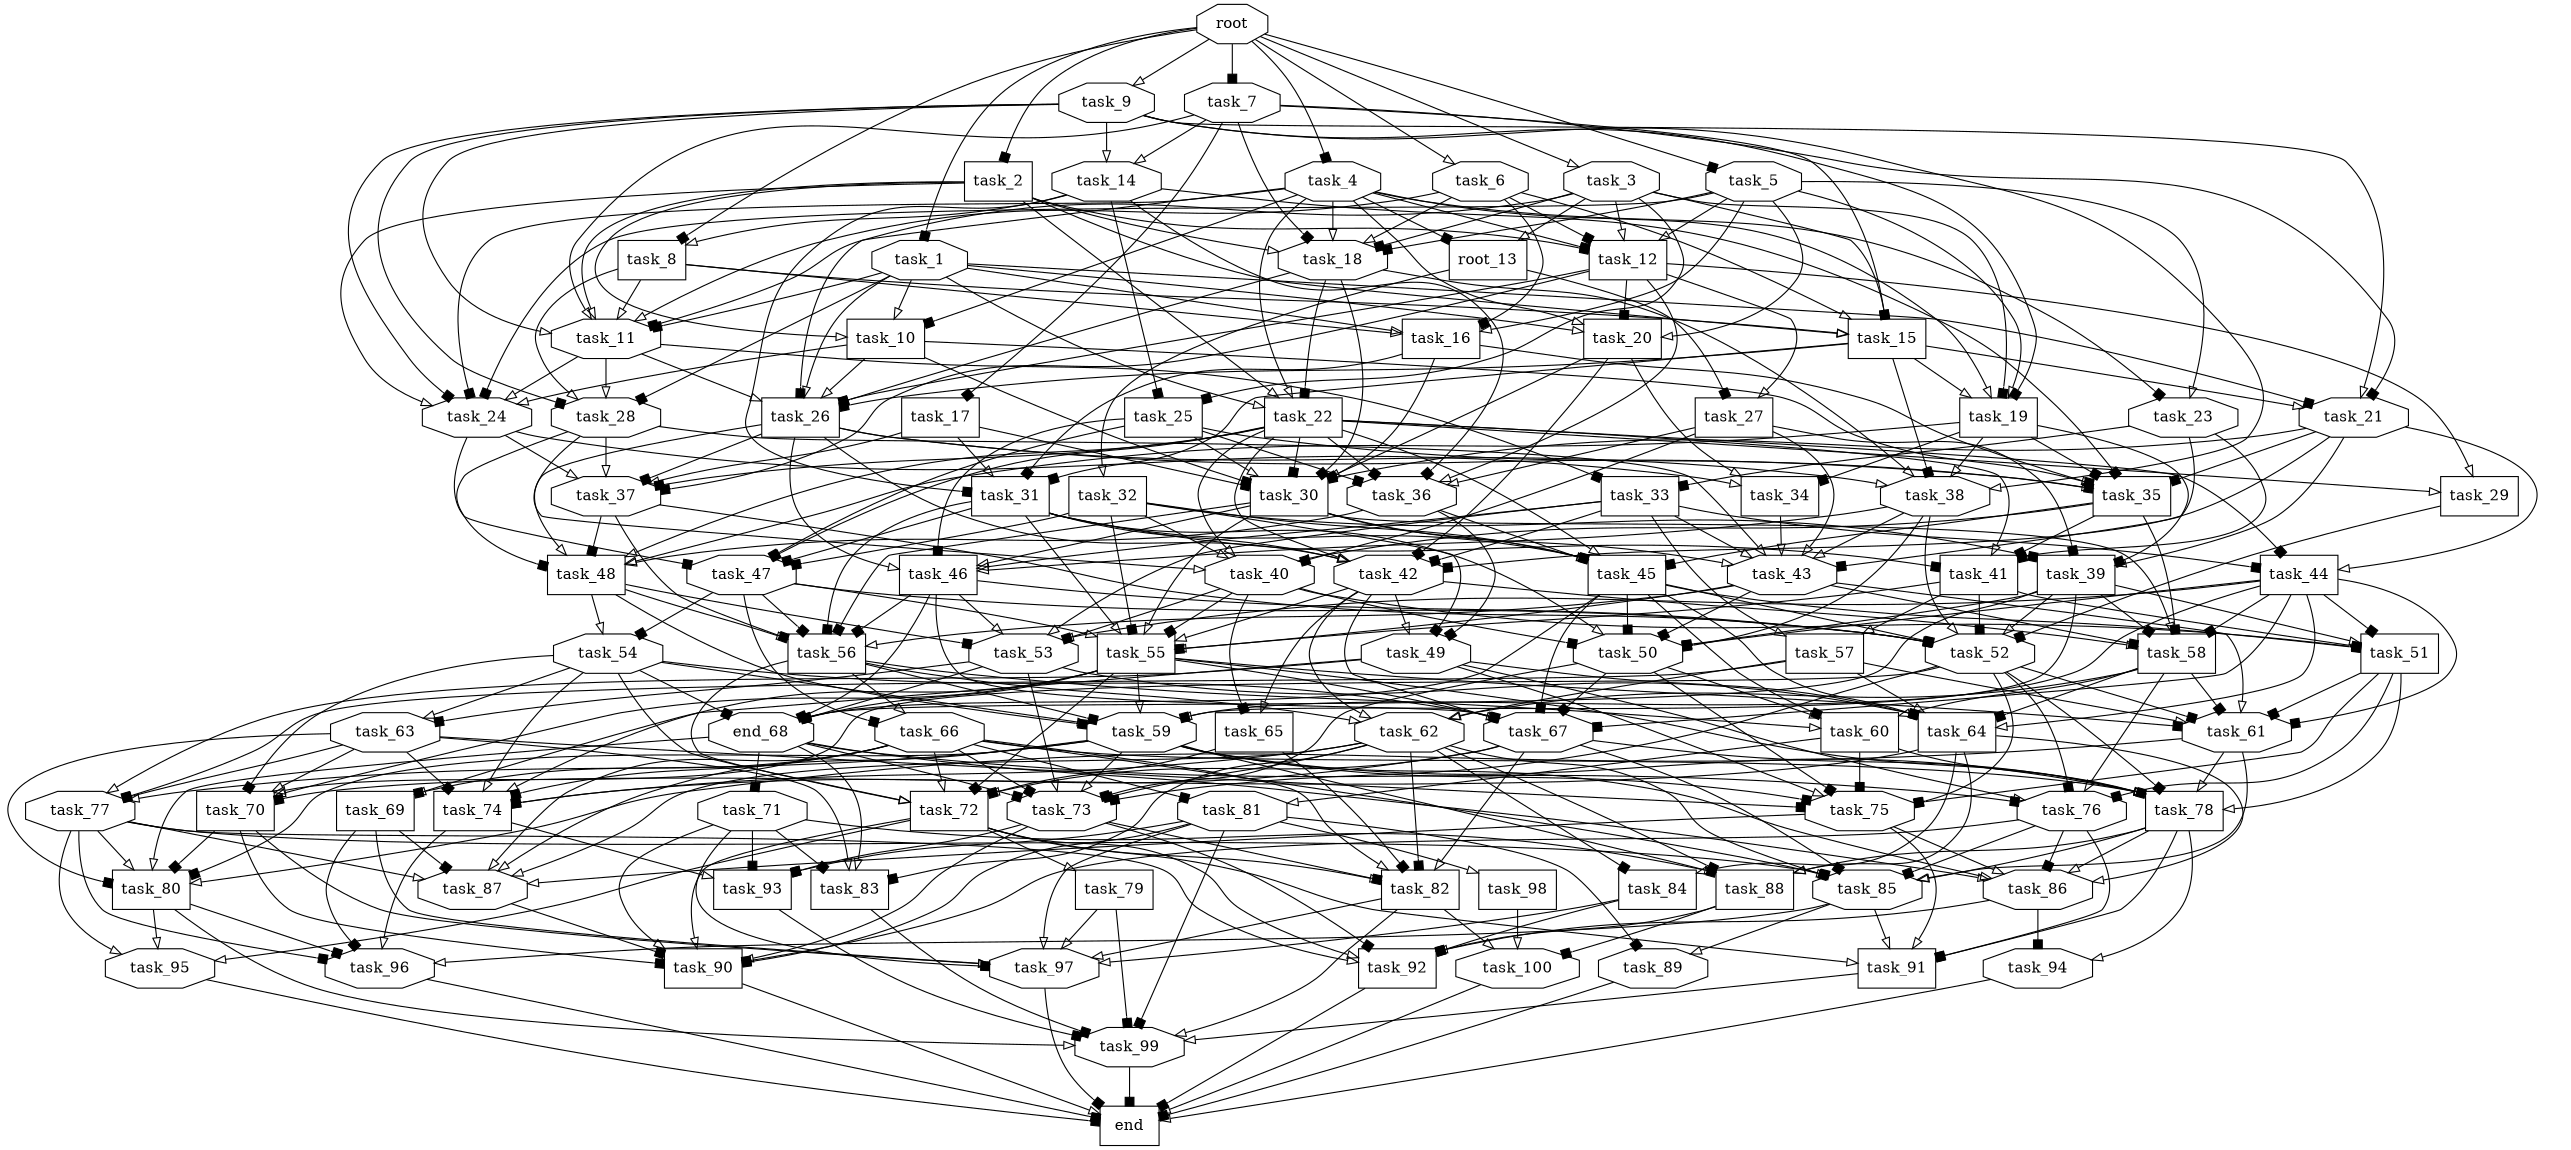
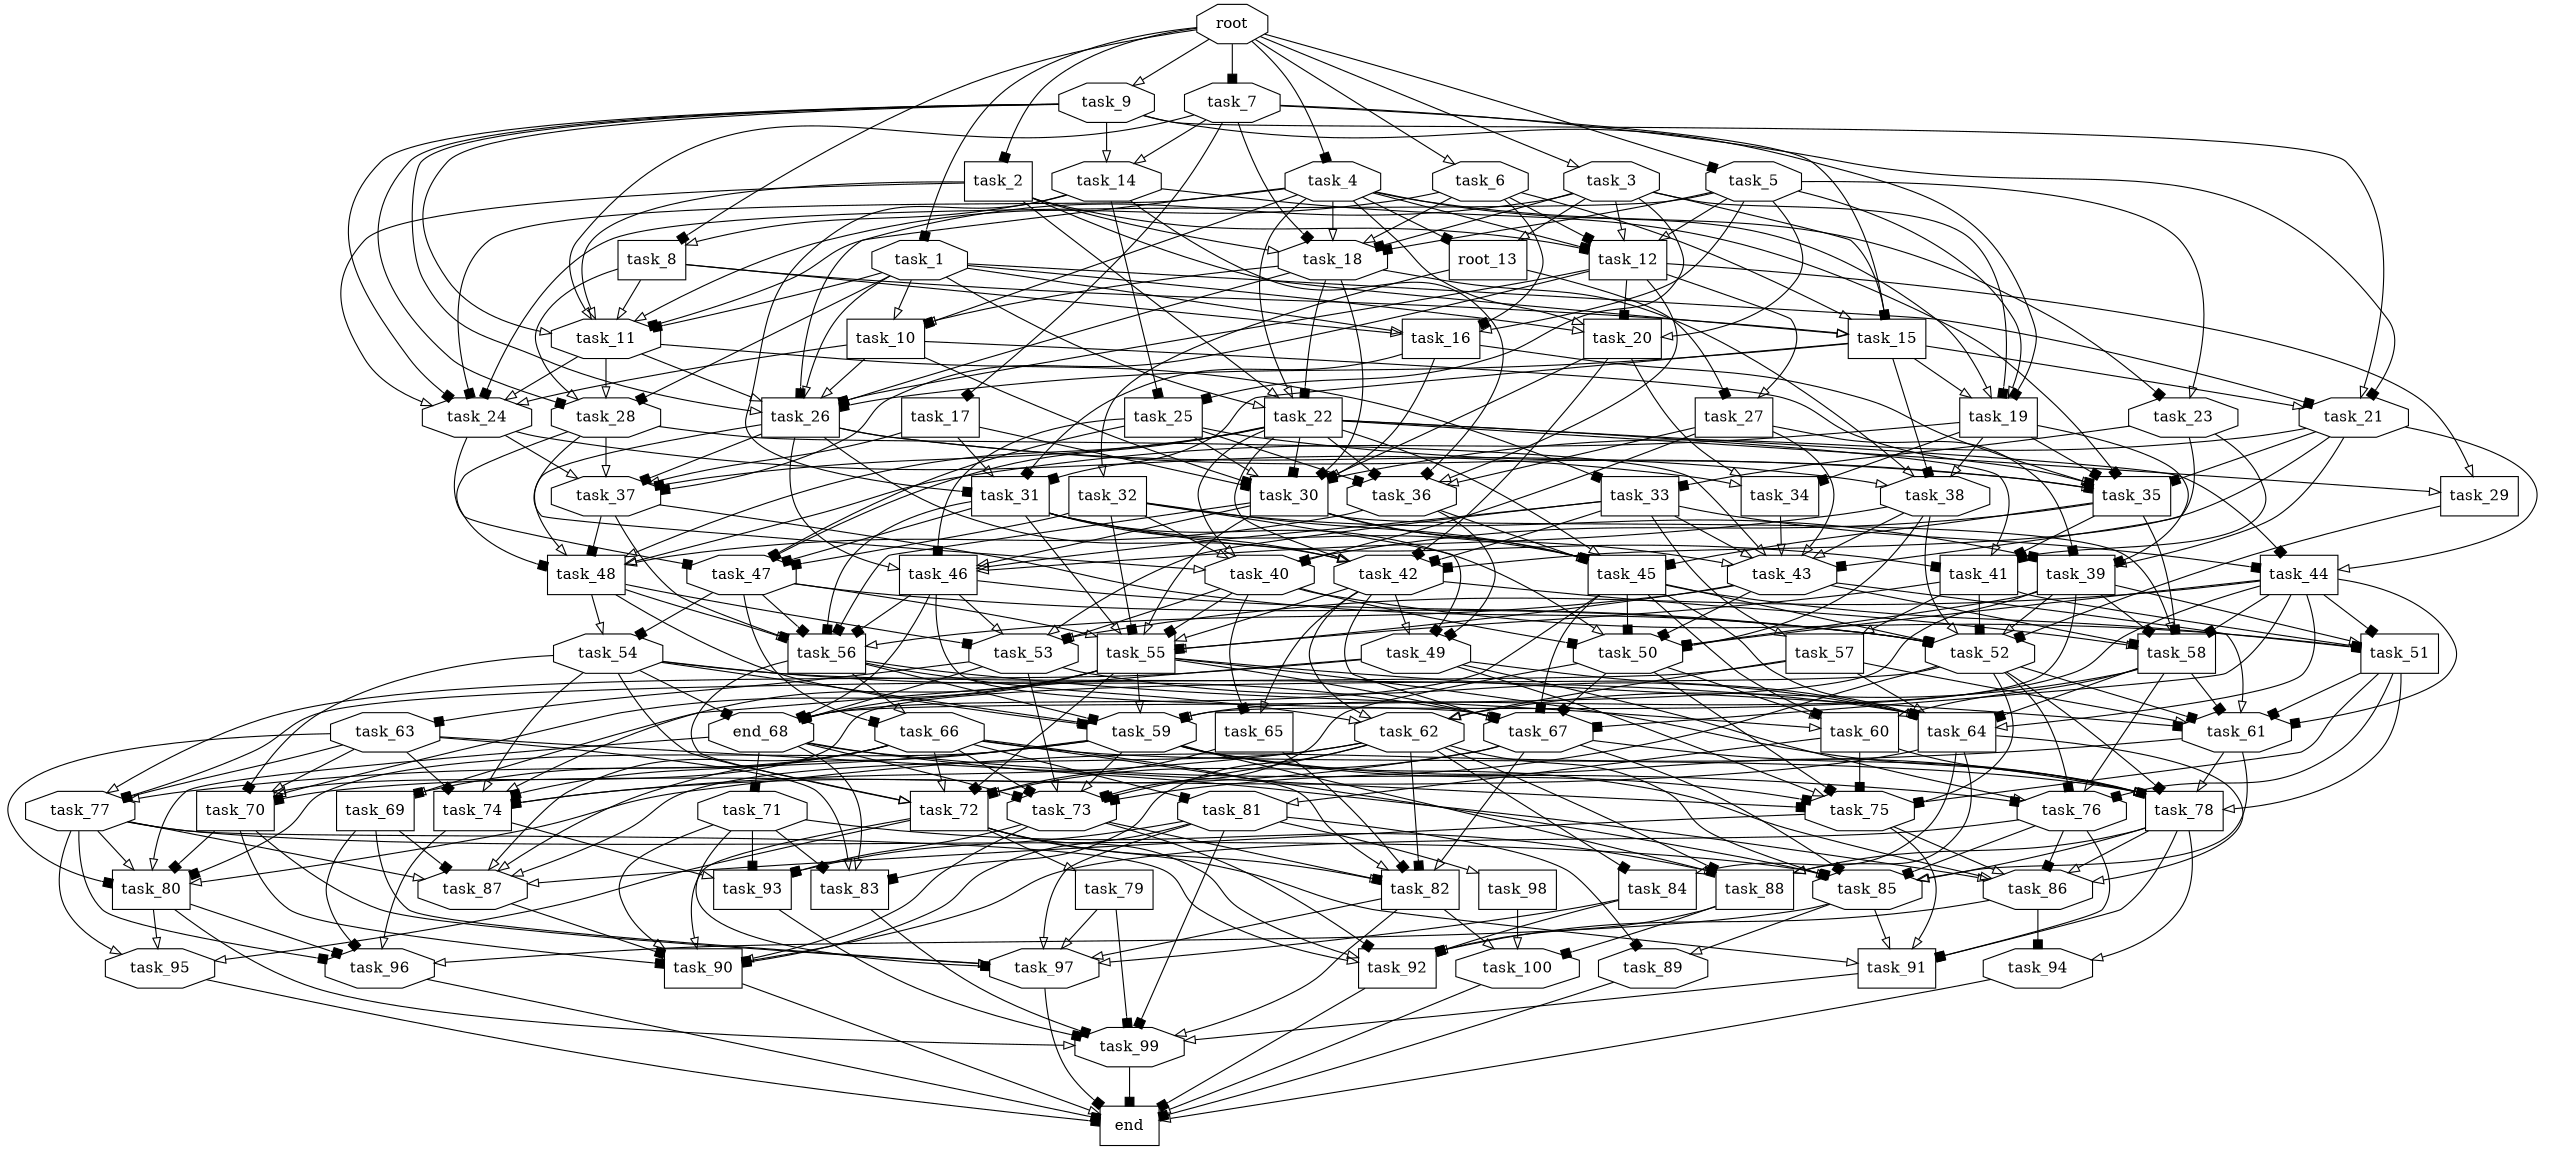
(1857, 156) -> (419, 166)
(625, 229) -> (1106, 288)
(502, 691) -> (1285, 681)
